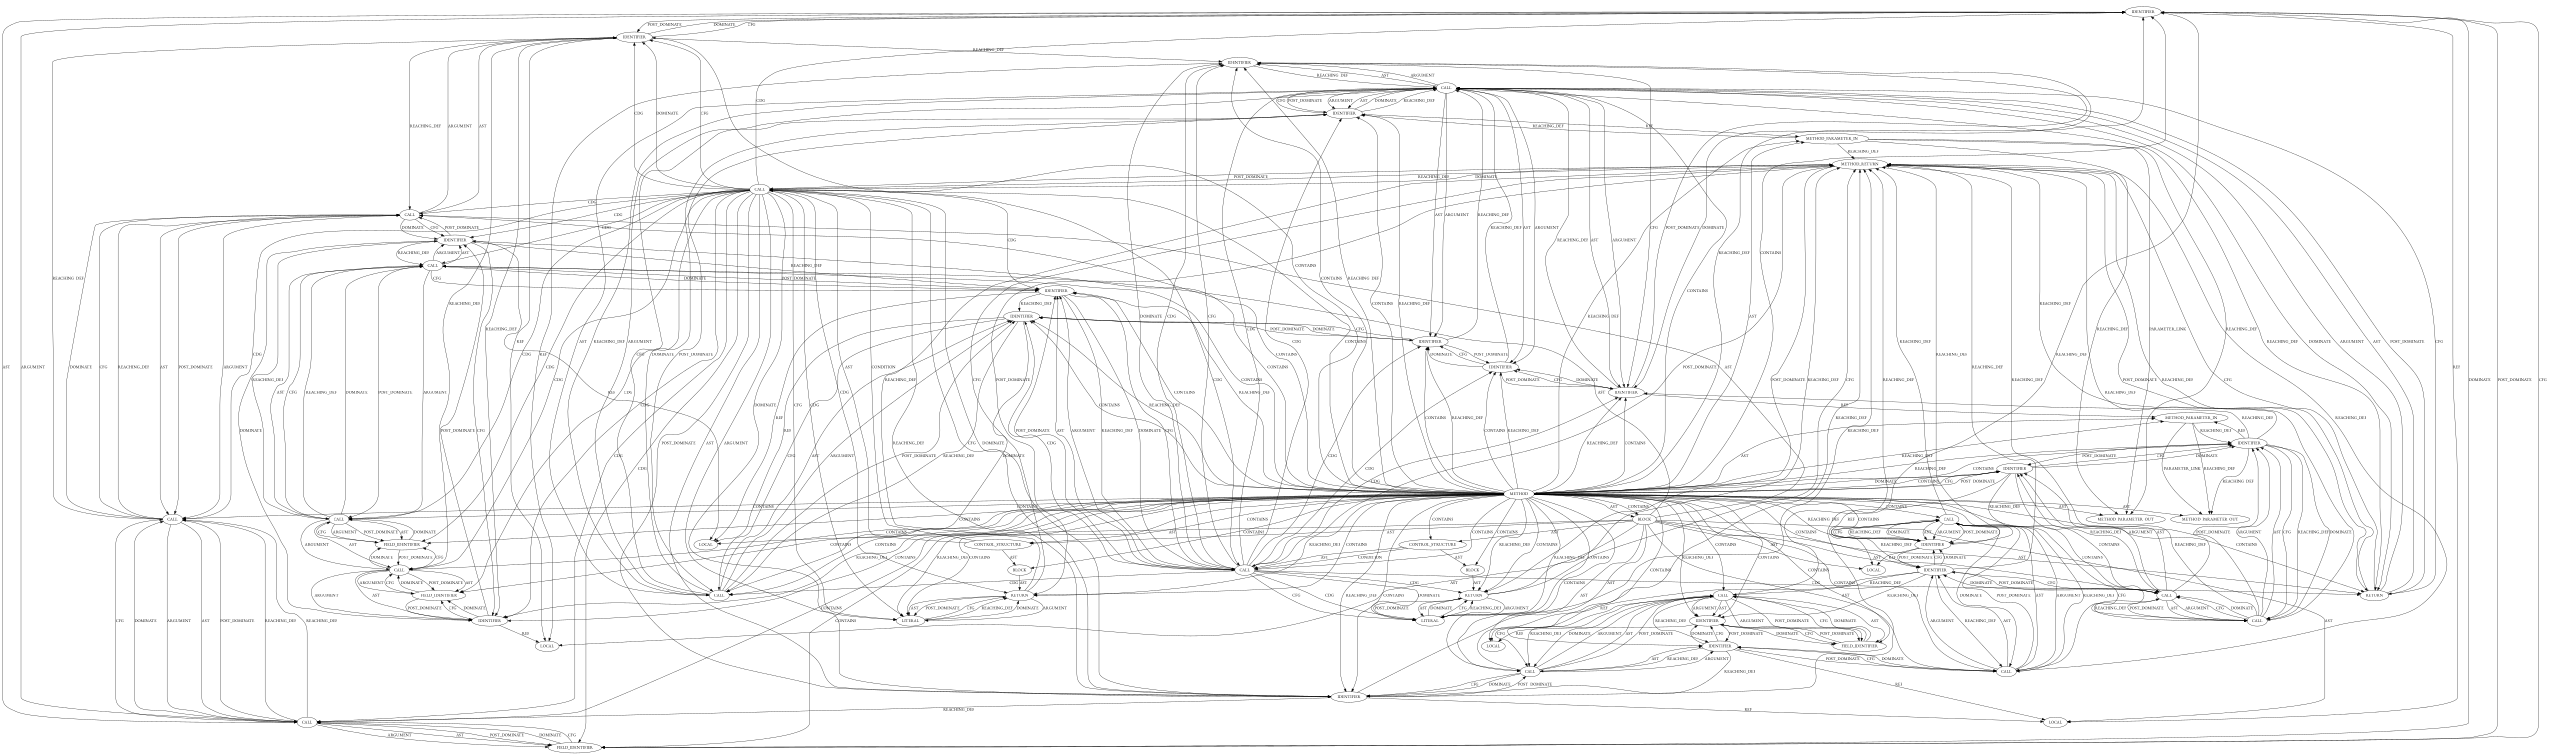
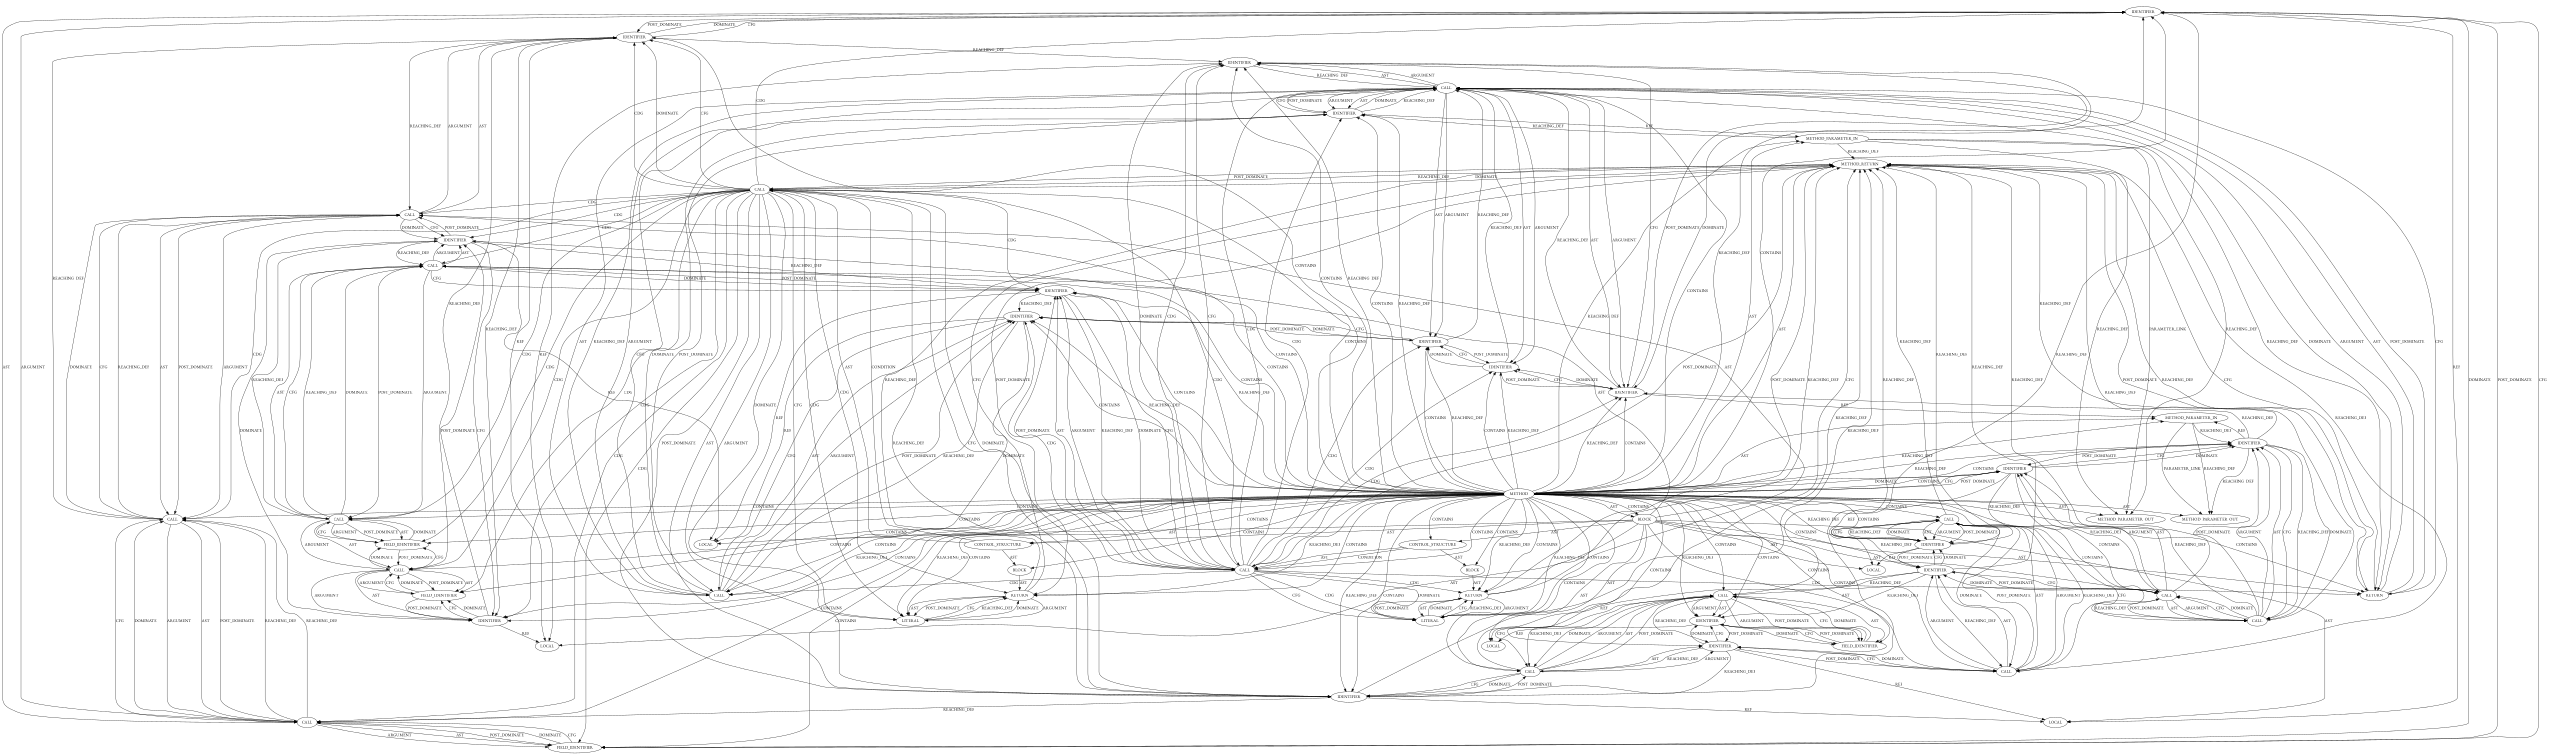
none -> (1750, 379)
